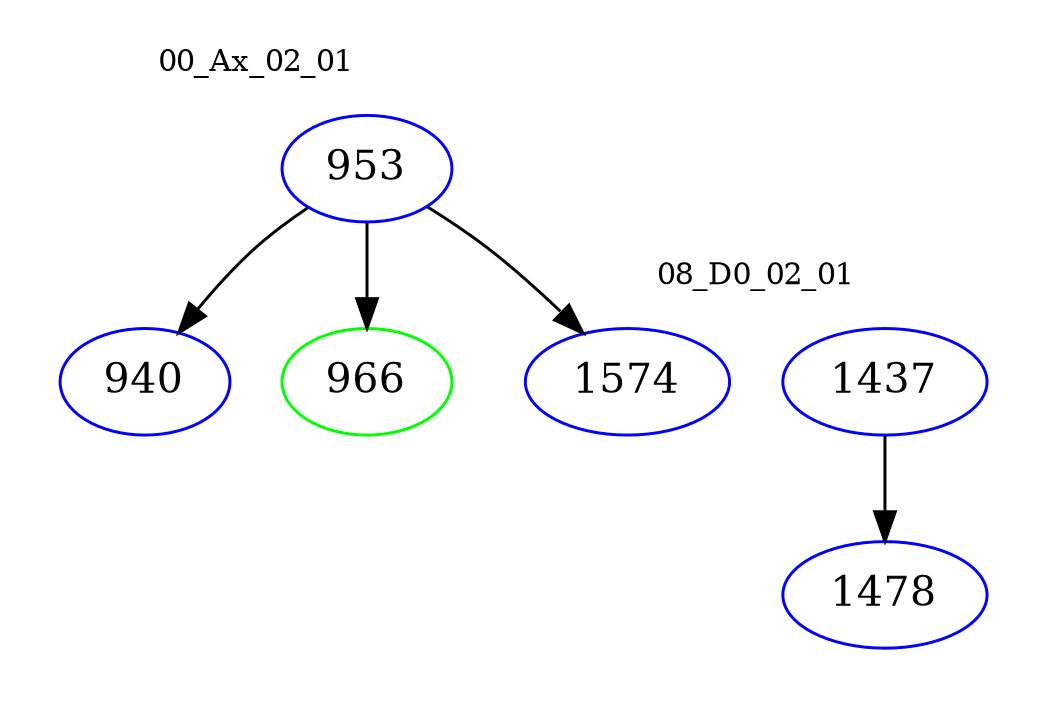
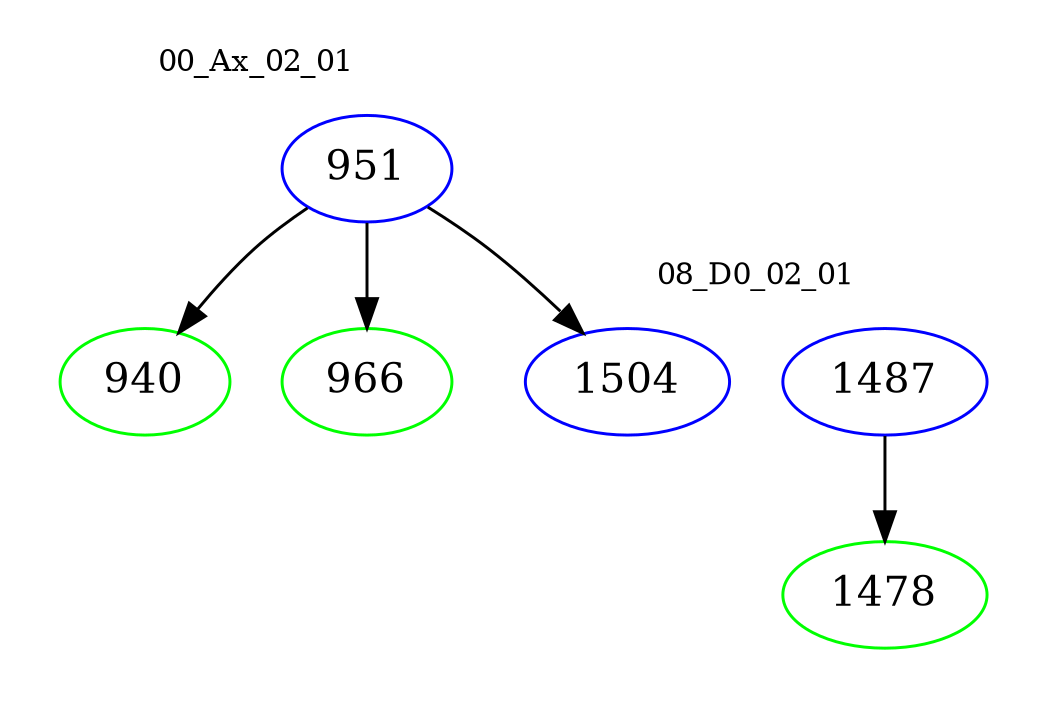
(367, 169) -> (367, 169)
(145, 382) -> (145, 382)
(627, 382) -> (627, 382)
(885, 382) -> (885, 382)
(885, 595) -> (885, 595)
